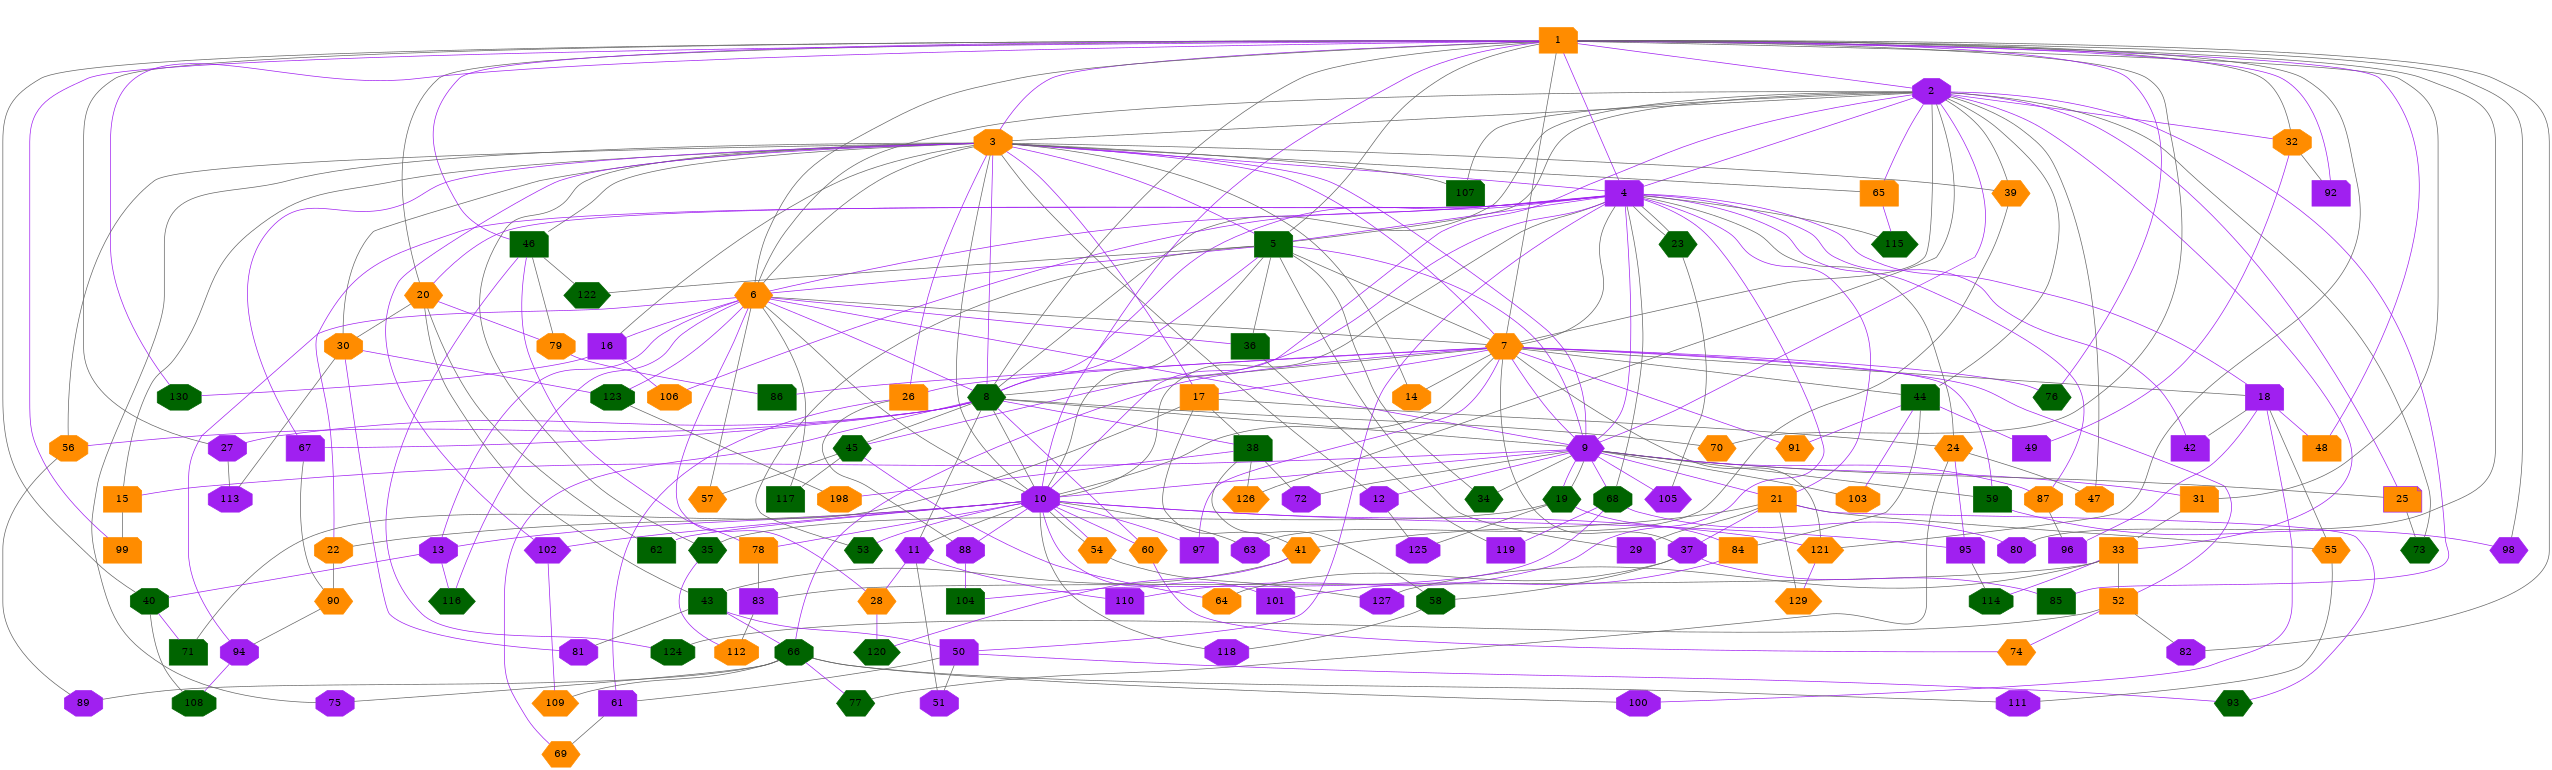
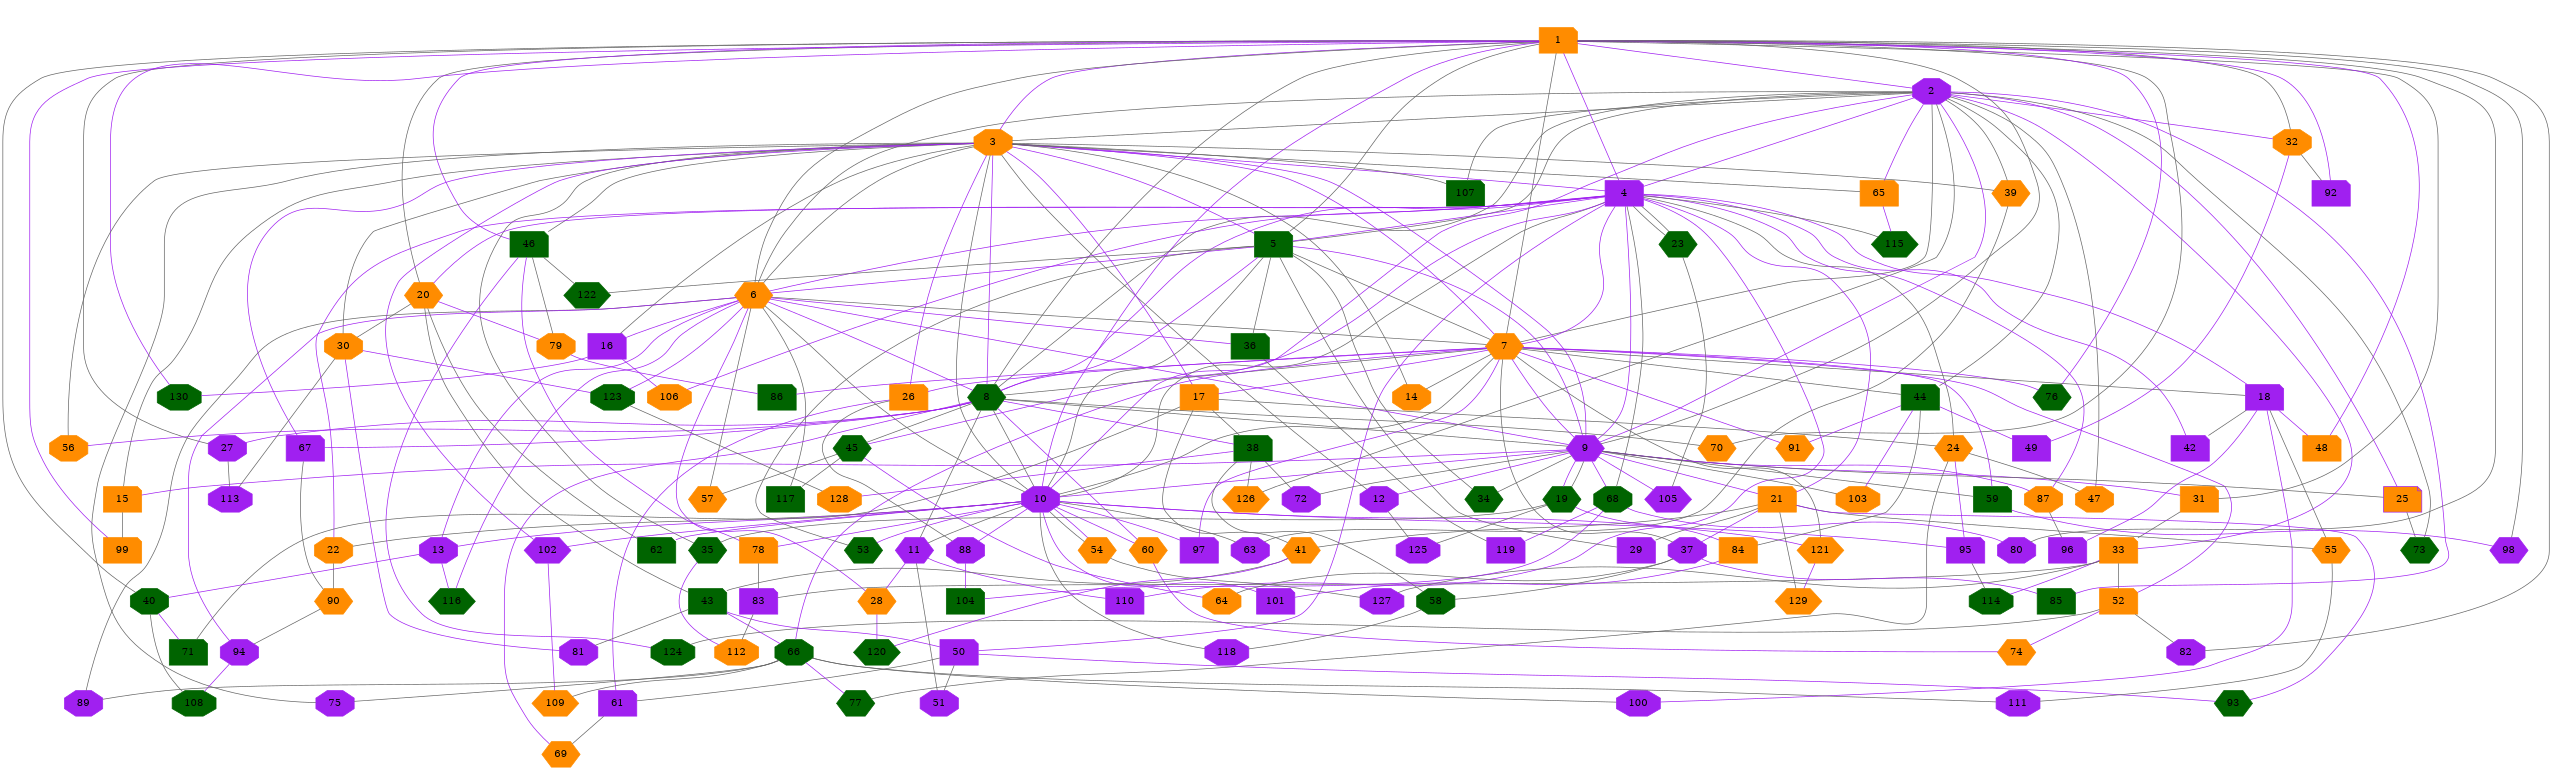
(2339, 113) -> (2038, 188)
(1601, 298) -> (1601, 298)
(839, 499) -> (839, 499)
(3, 581) -> (301, 329)
